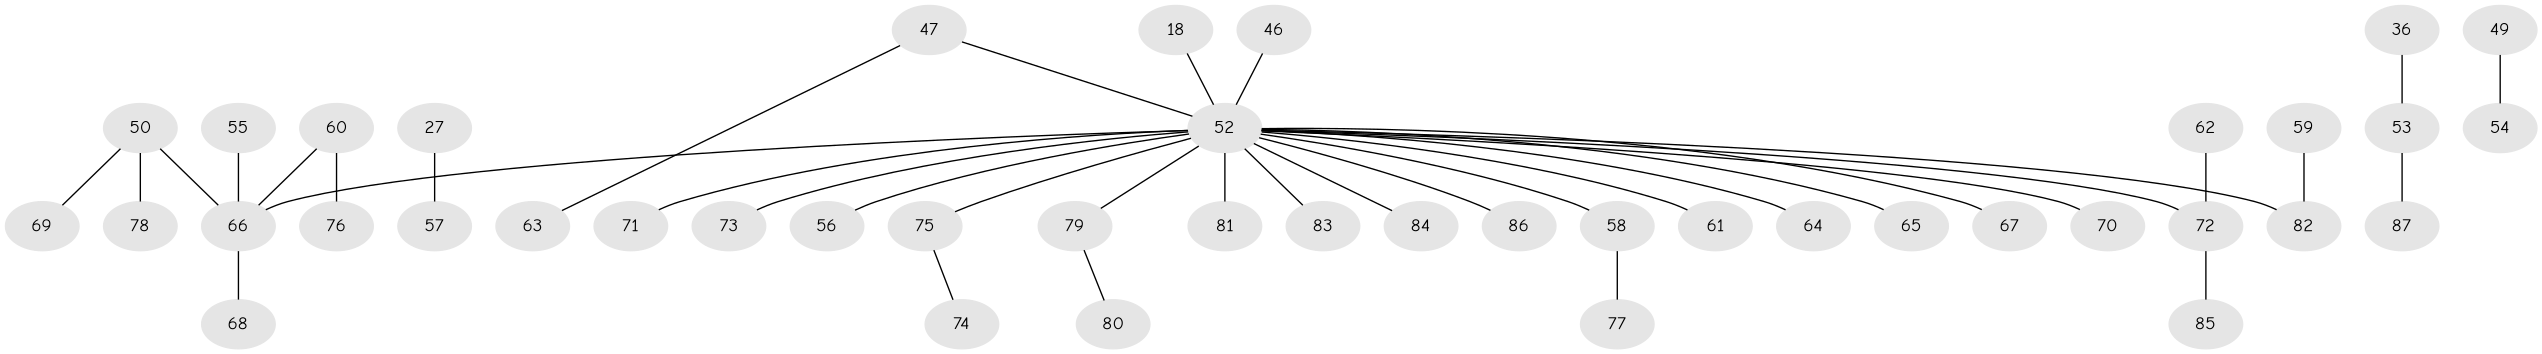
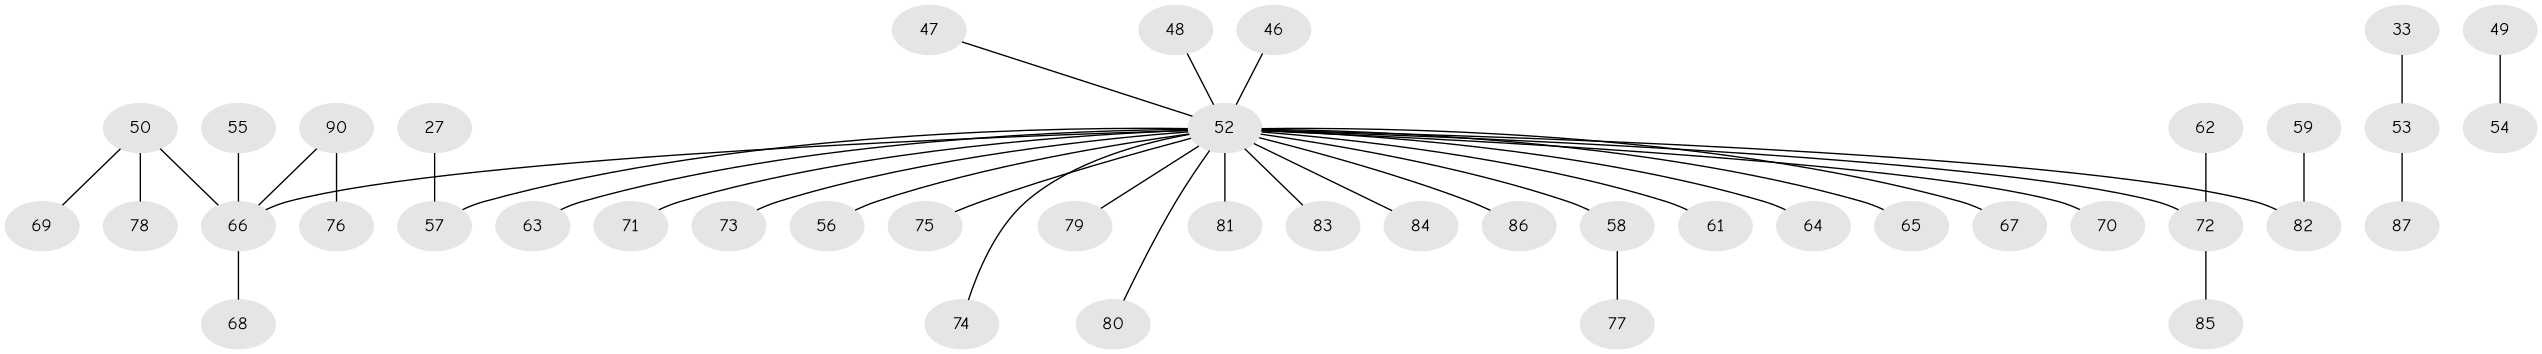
(1176, 30) -> (1176, 30)
(2402, 30) -> (2402, 30)
(337, 128) -> (337, 128)
(731, 128) -> (808, 156)
none -> (659, 165)
(943, 275) -> (1039, 191)
(1094, 275) -> (1163, 224)
